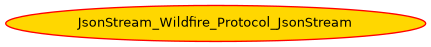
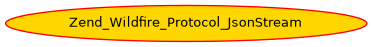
(216, 23) -> (186, 23)
